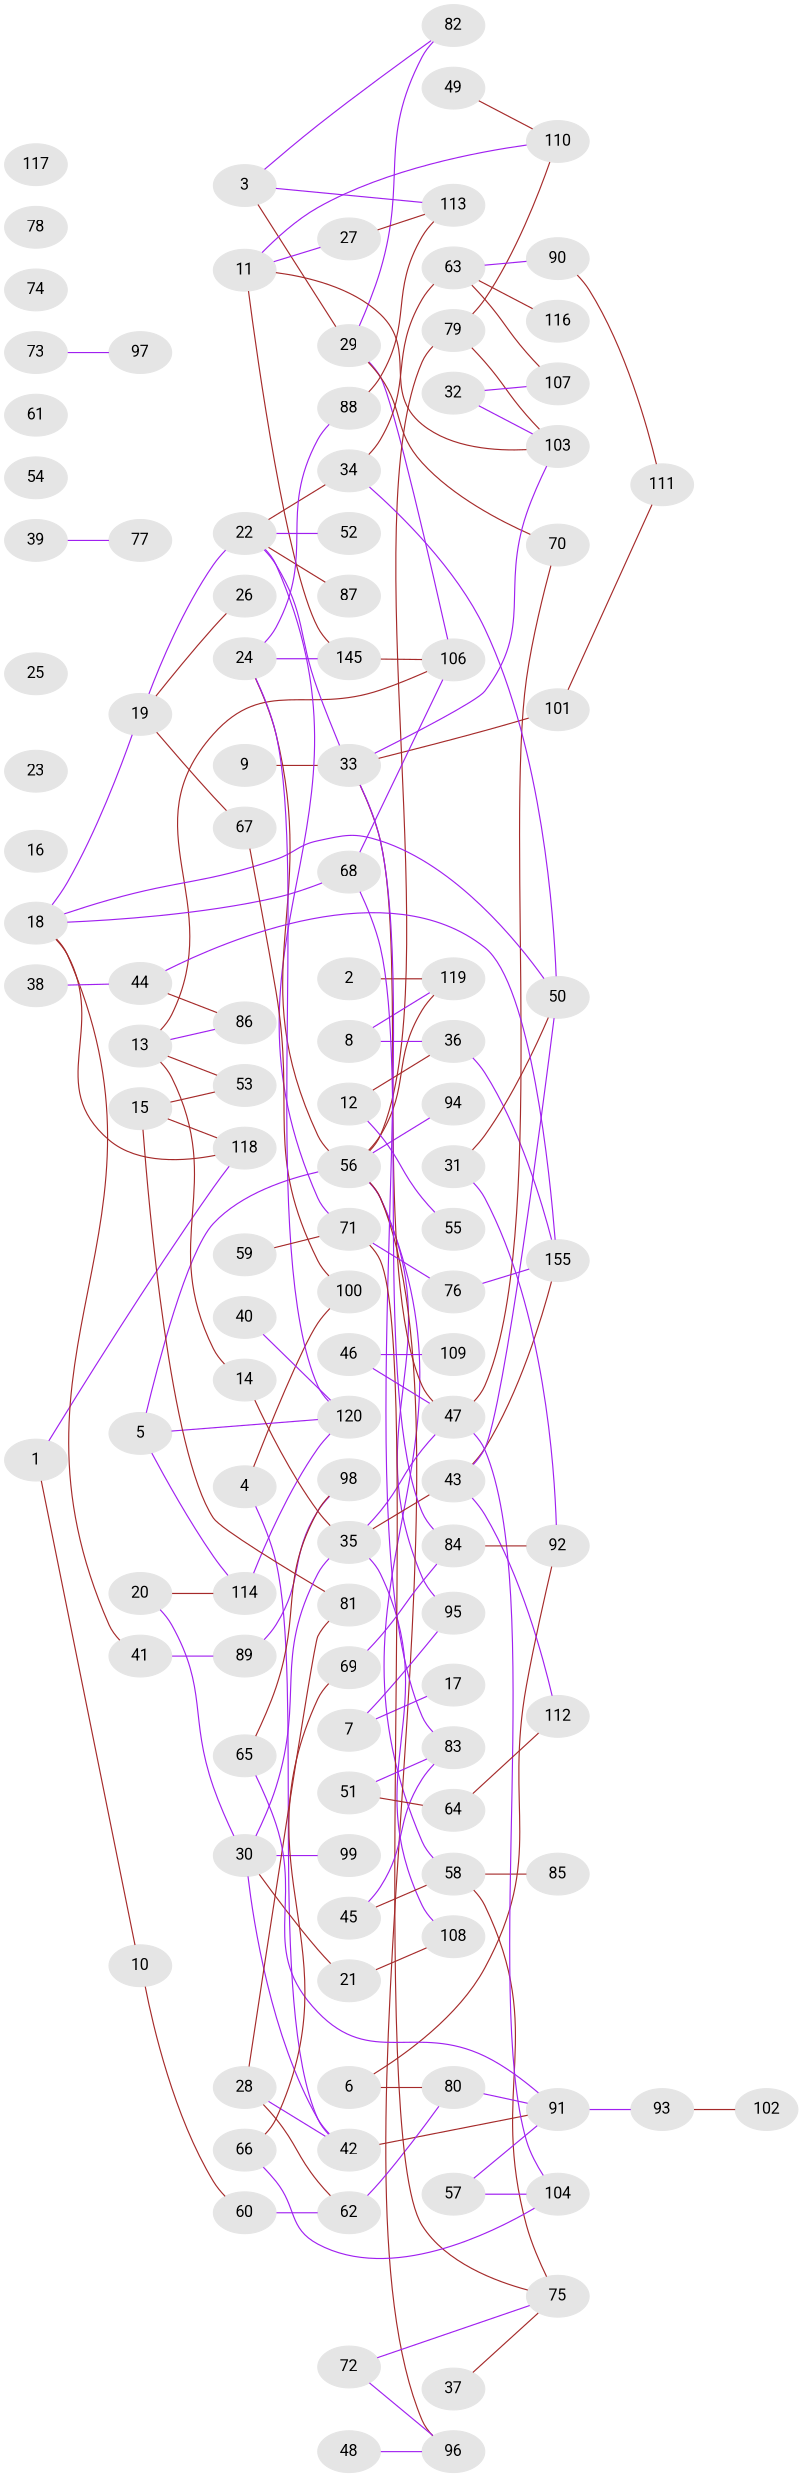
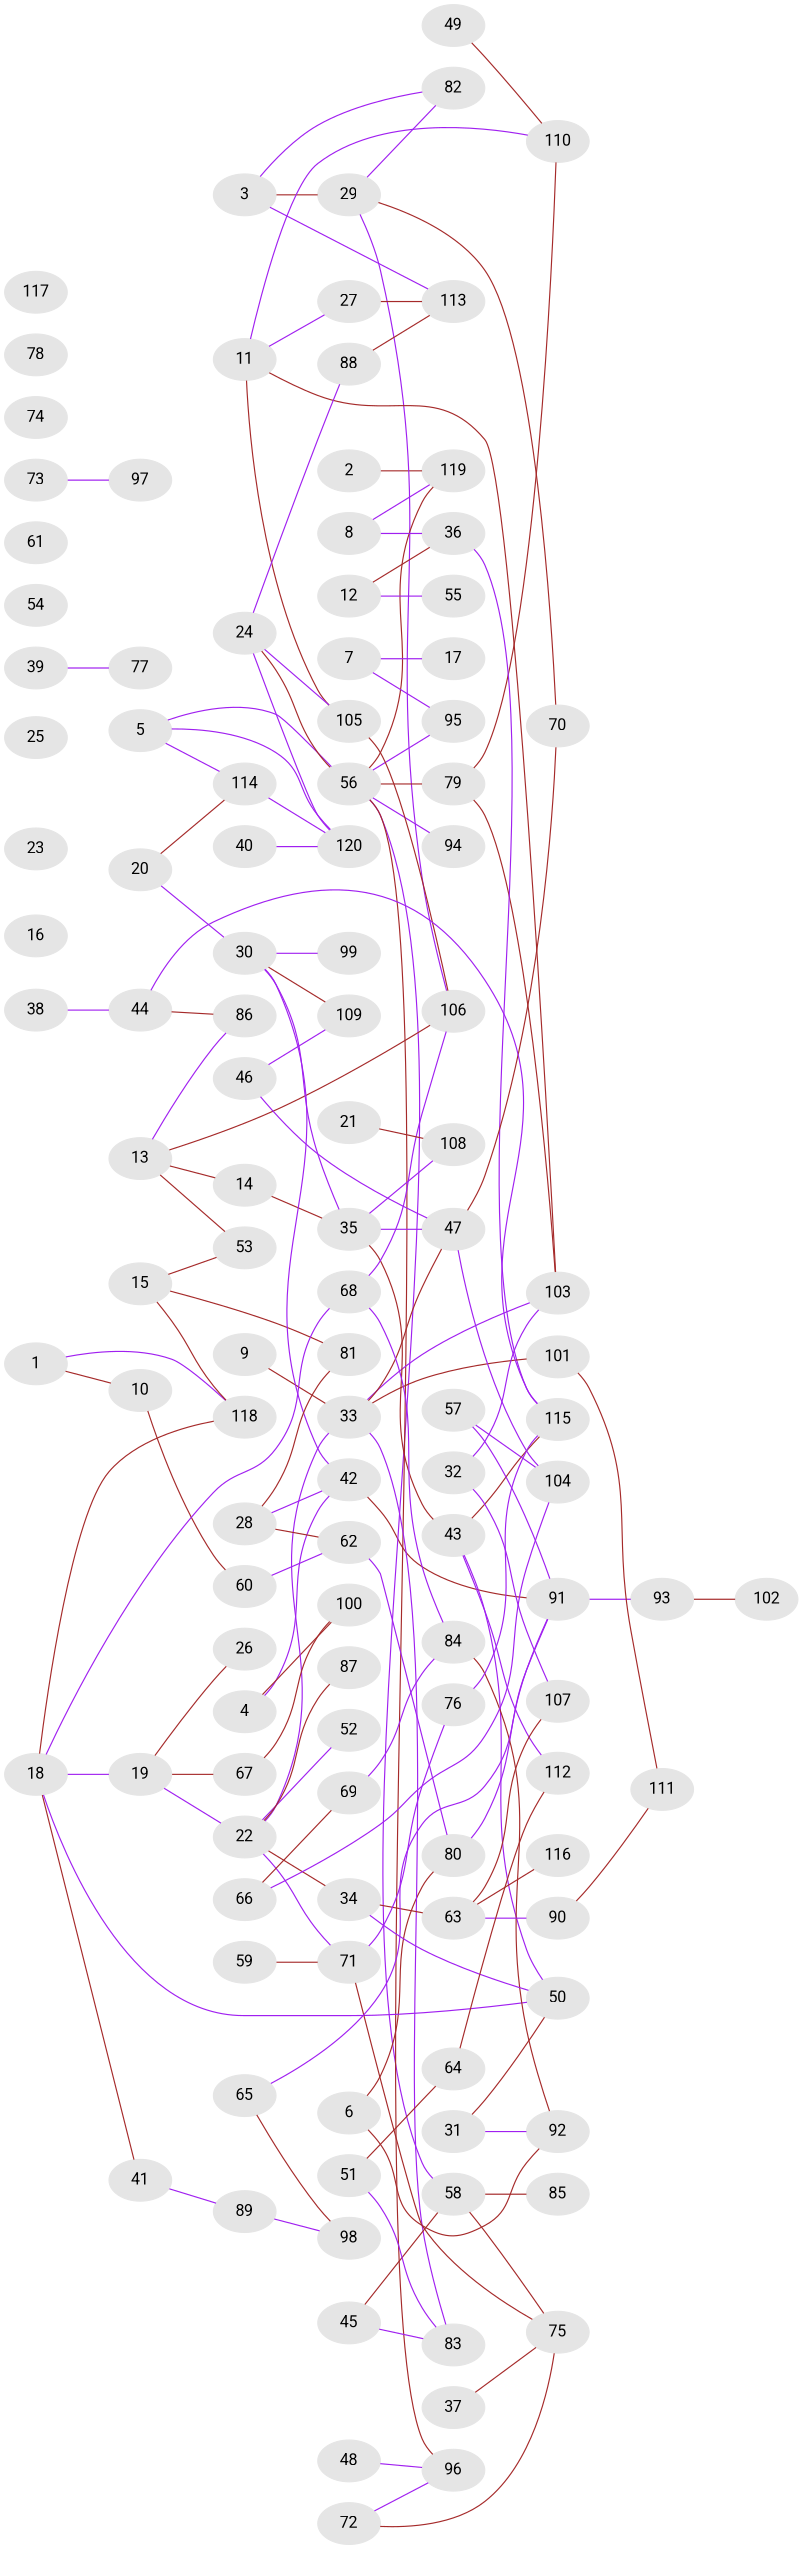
(349, 659) -> (349, 721)
(558, 1261) -> (558, 1420)
(308, 1938) -> (297, 985)
(453, 2332) -> (505, 2481)
